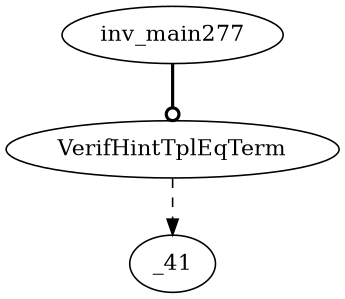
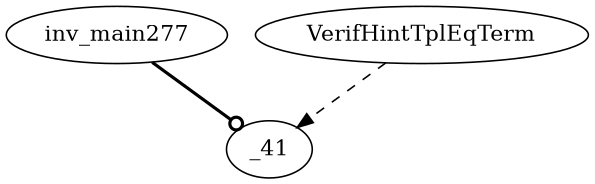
(173, 86) -> (191, 91)
